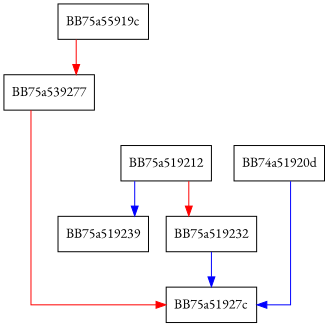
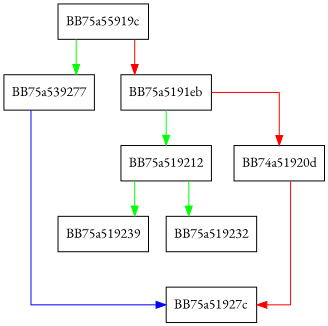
(76, 52) -> (76, 52)
none -> (166, 92)
(135, 194) -> (135, 194)
(189, 194) -> (189, 194)
(291, 255) -> (291, 255)
(211, 264) -> none
(31, 270) -> (31, 270)
